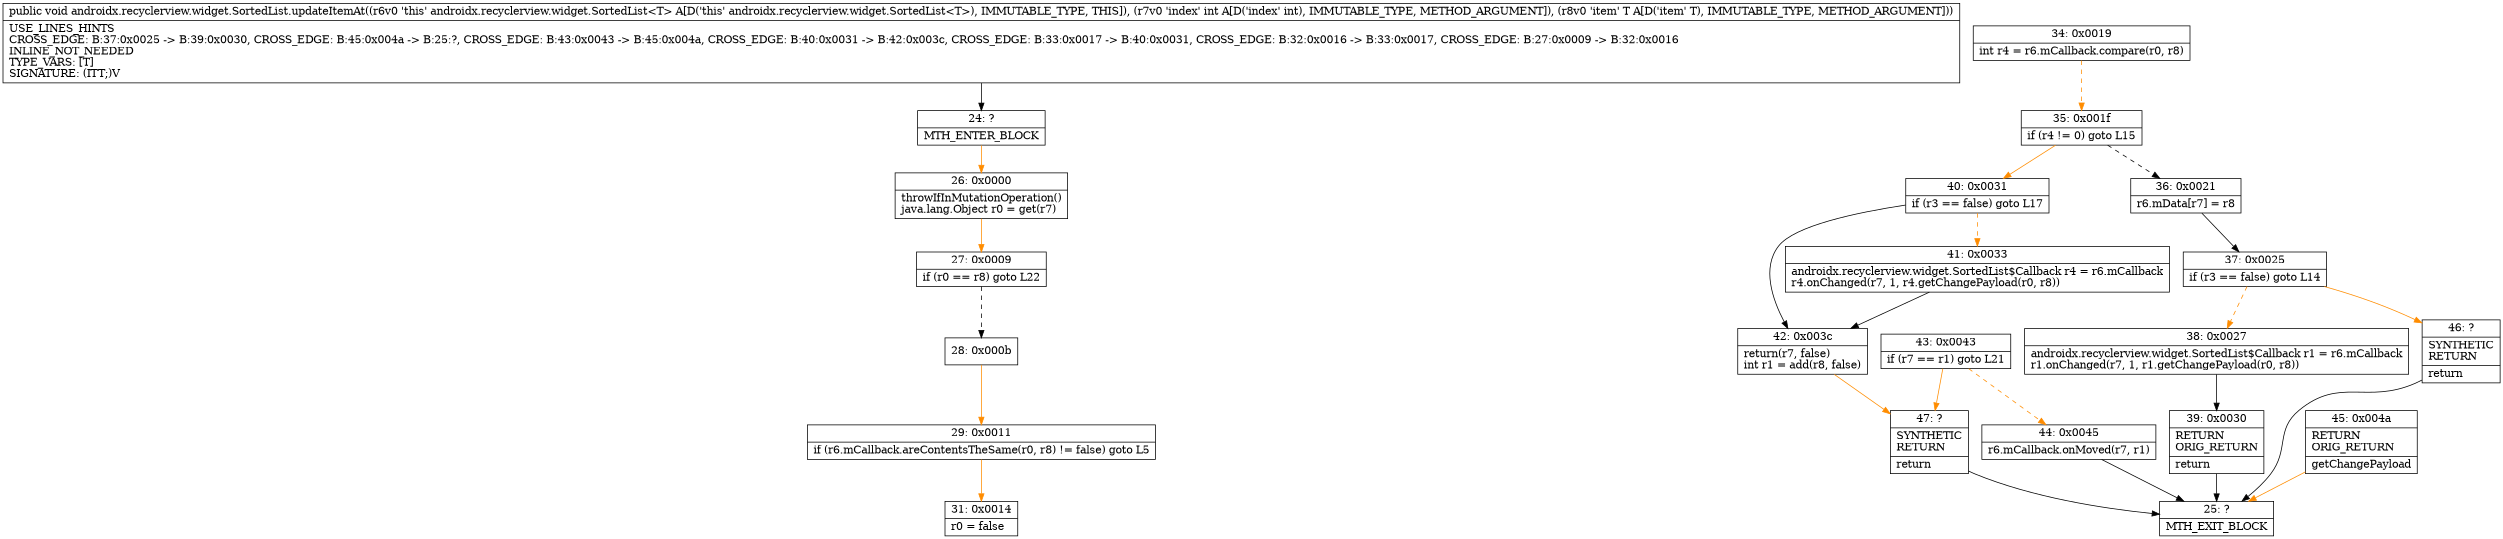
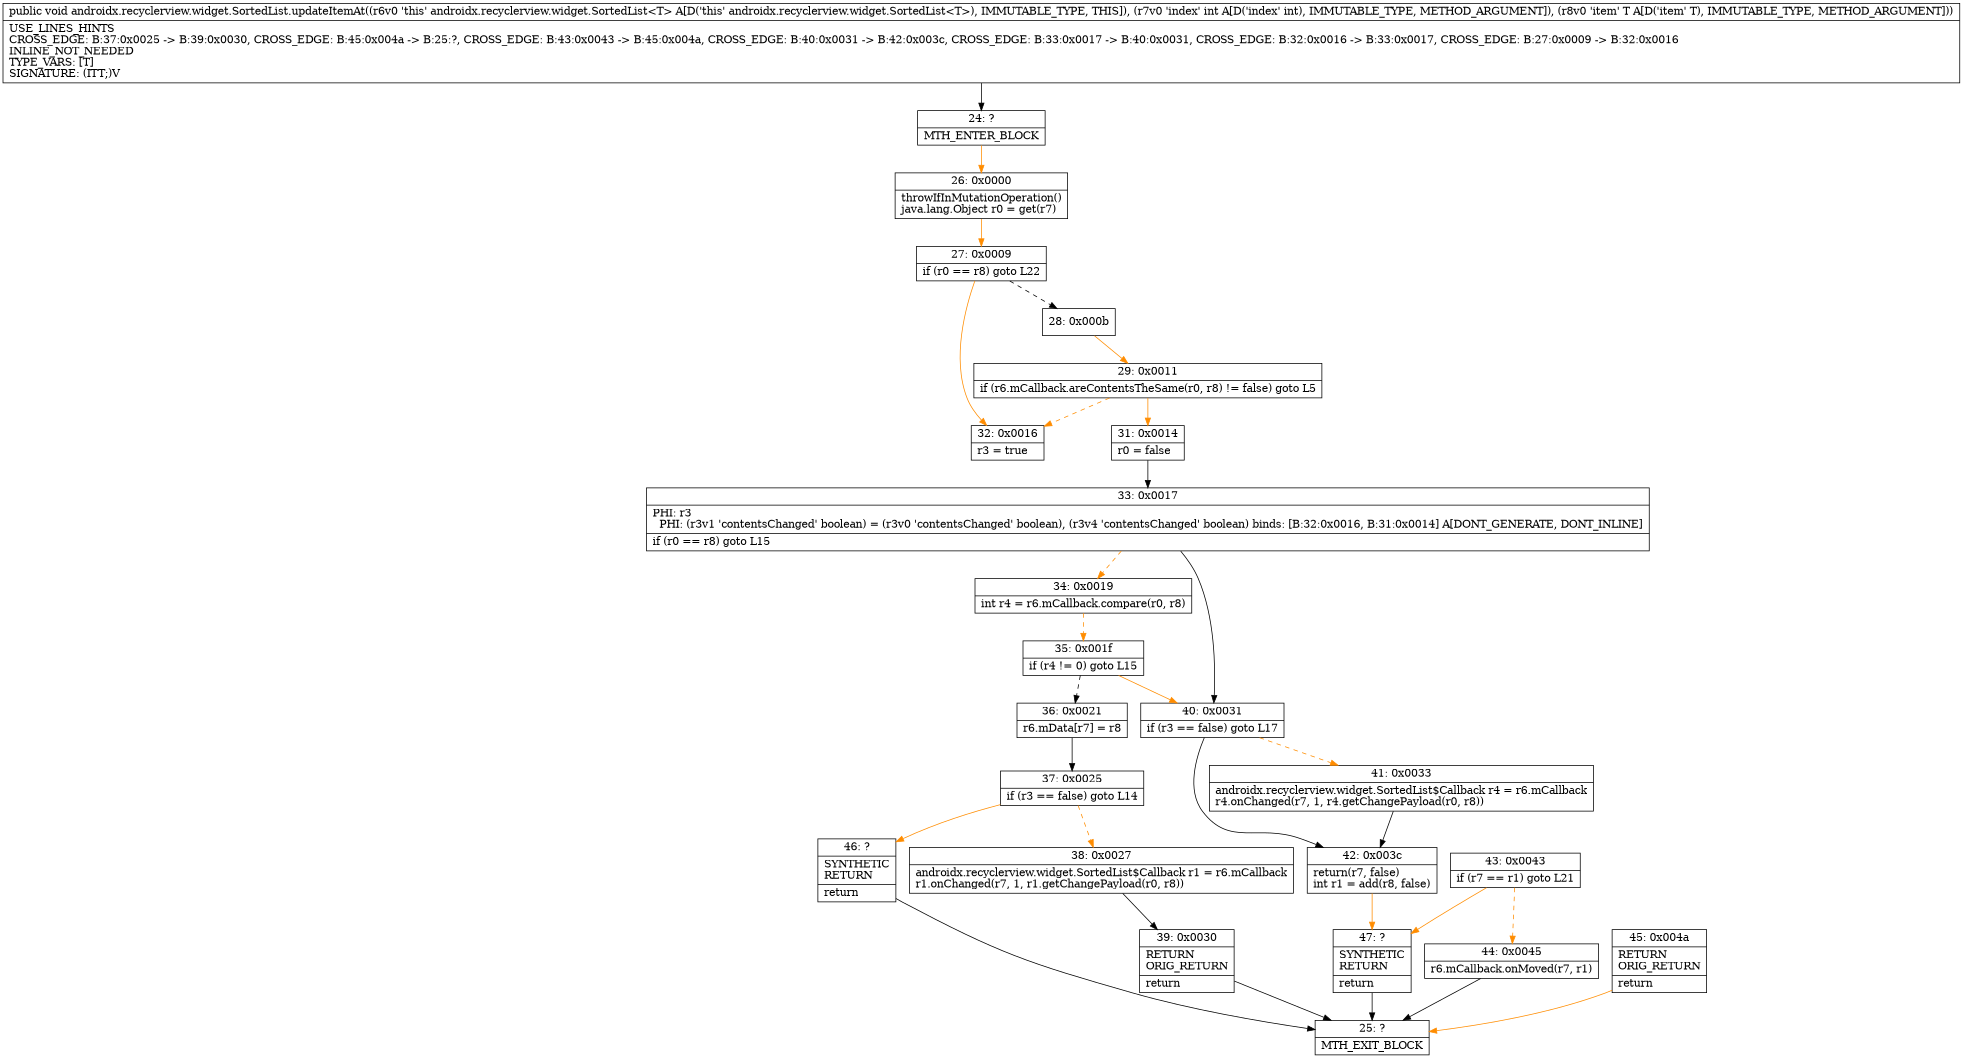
none -> (1008, 443)
(2361, 465) -> (1635, 984)
none -> (1148, 519)
